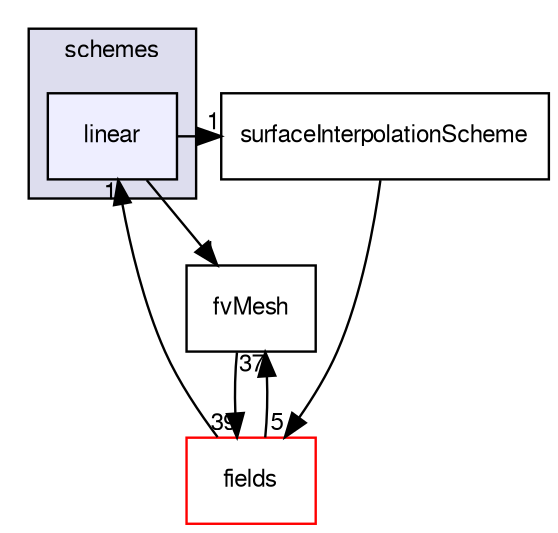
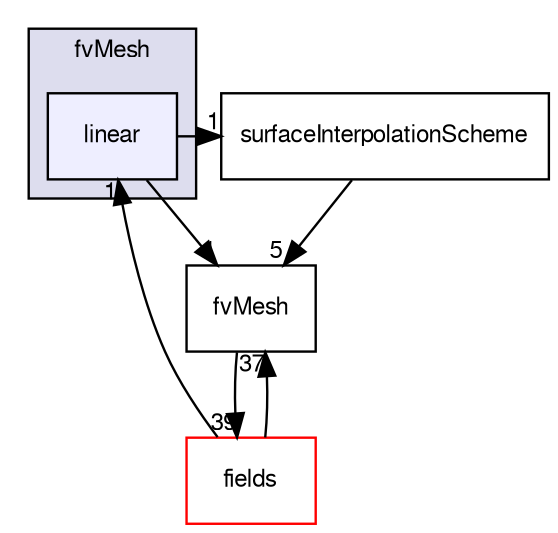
(112, 51) -> (112, 51)
(354, 304) -> (326, 213)
